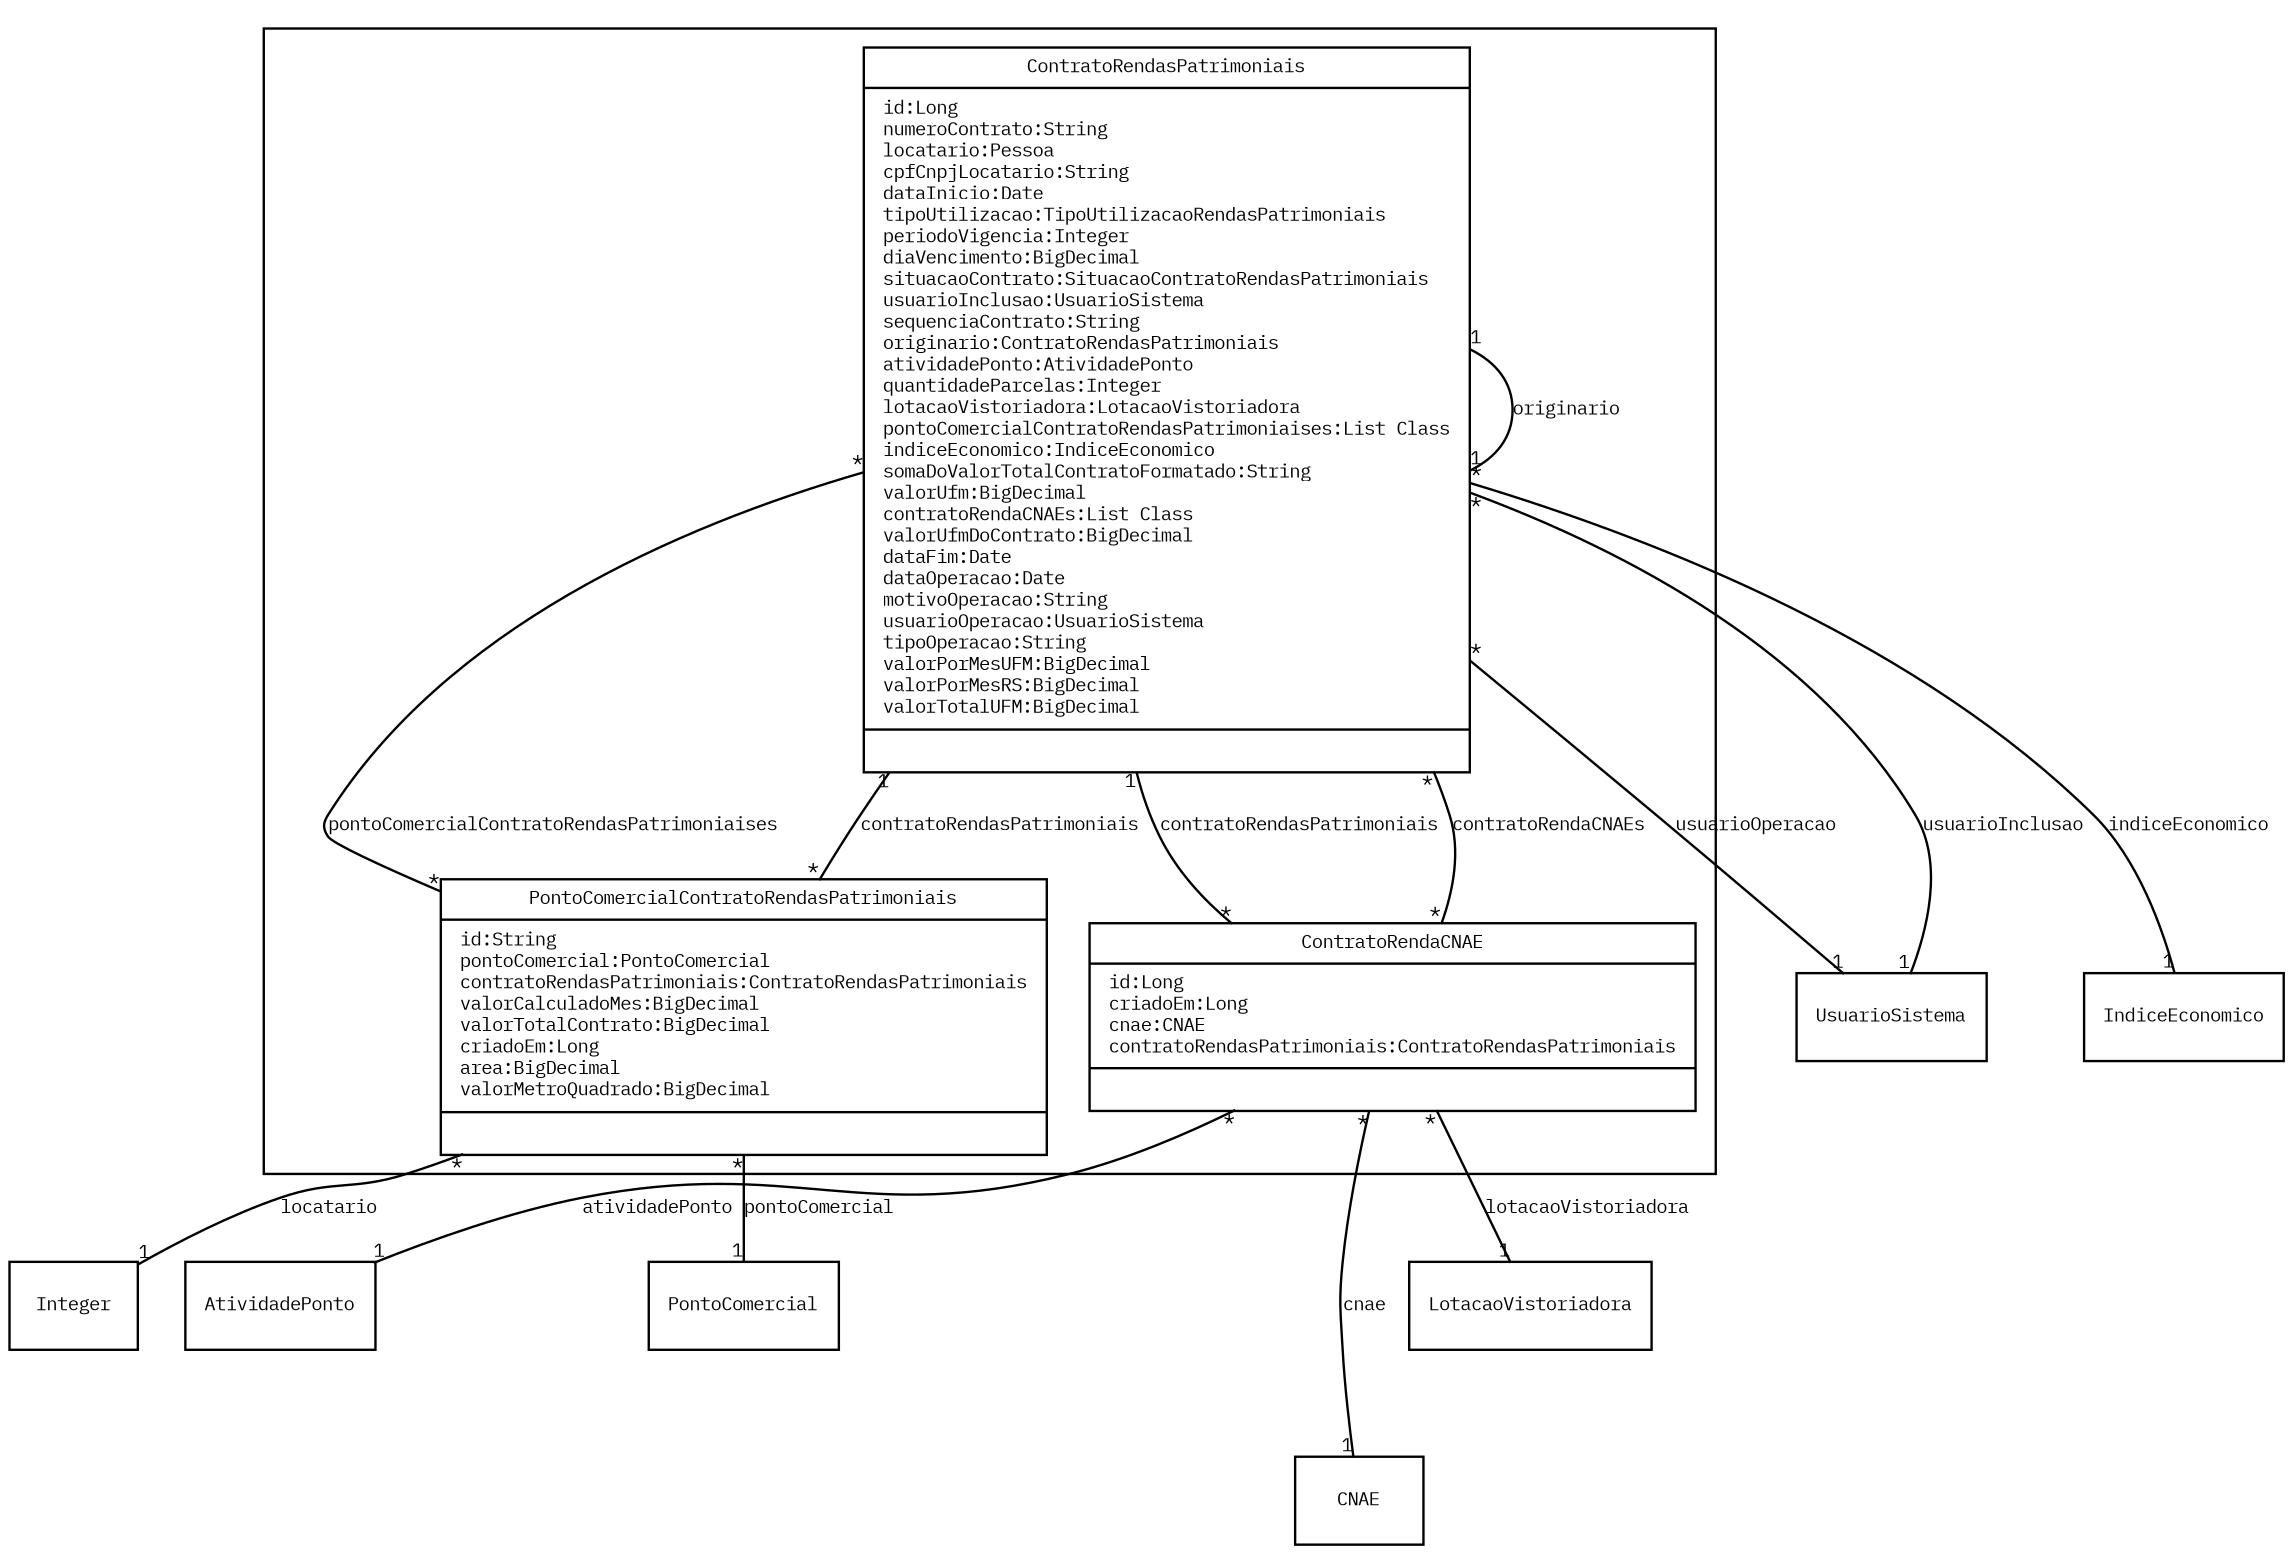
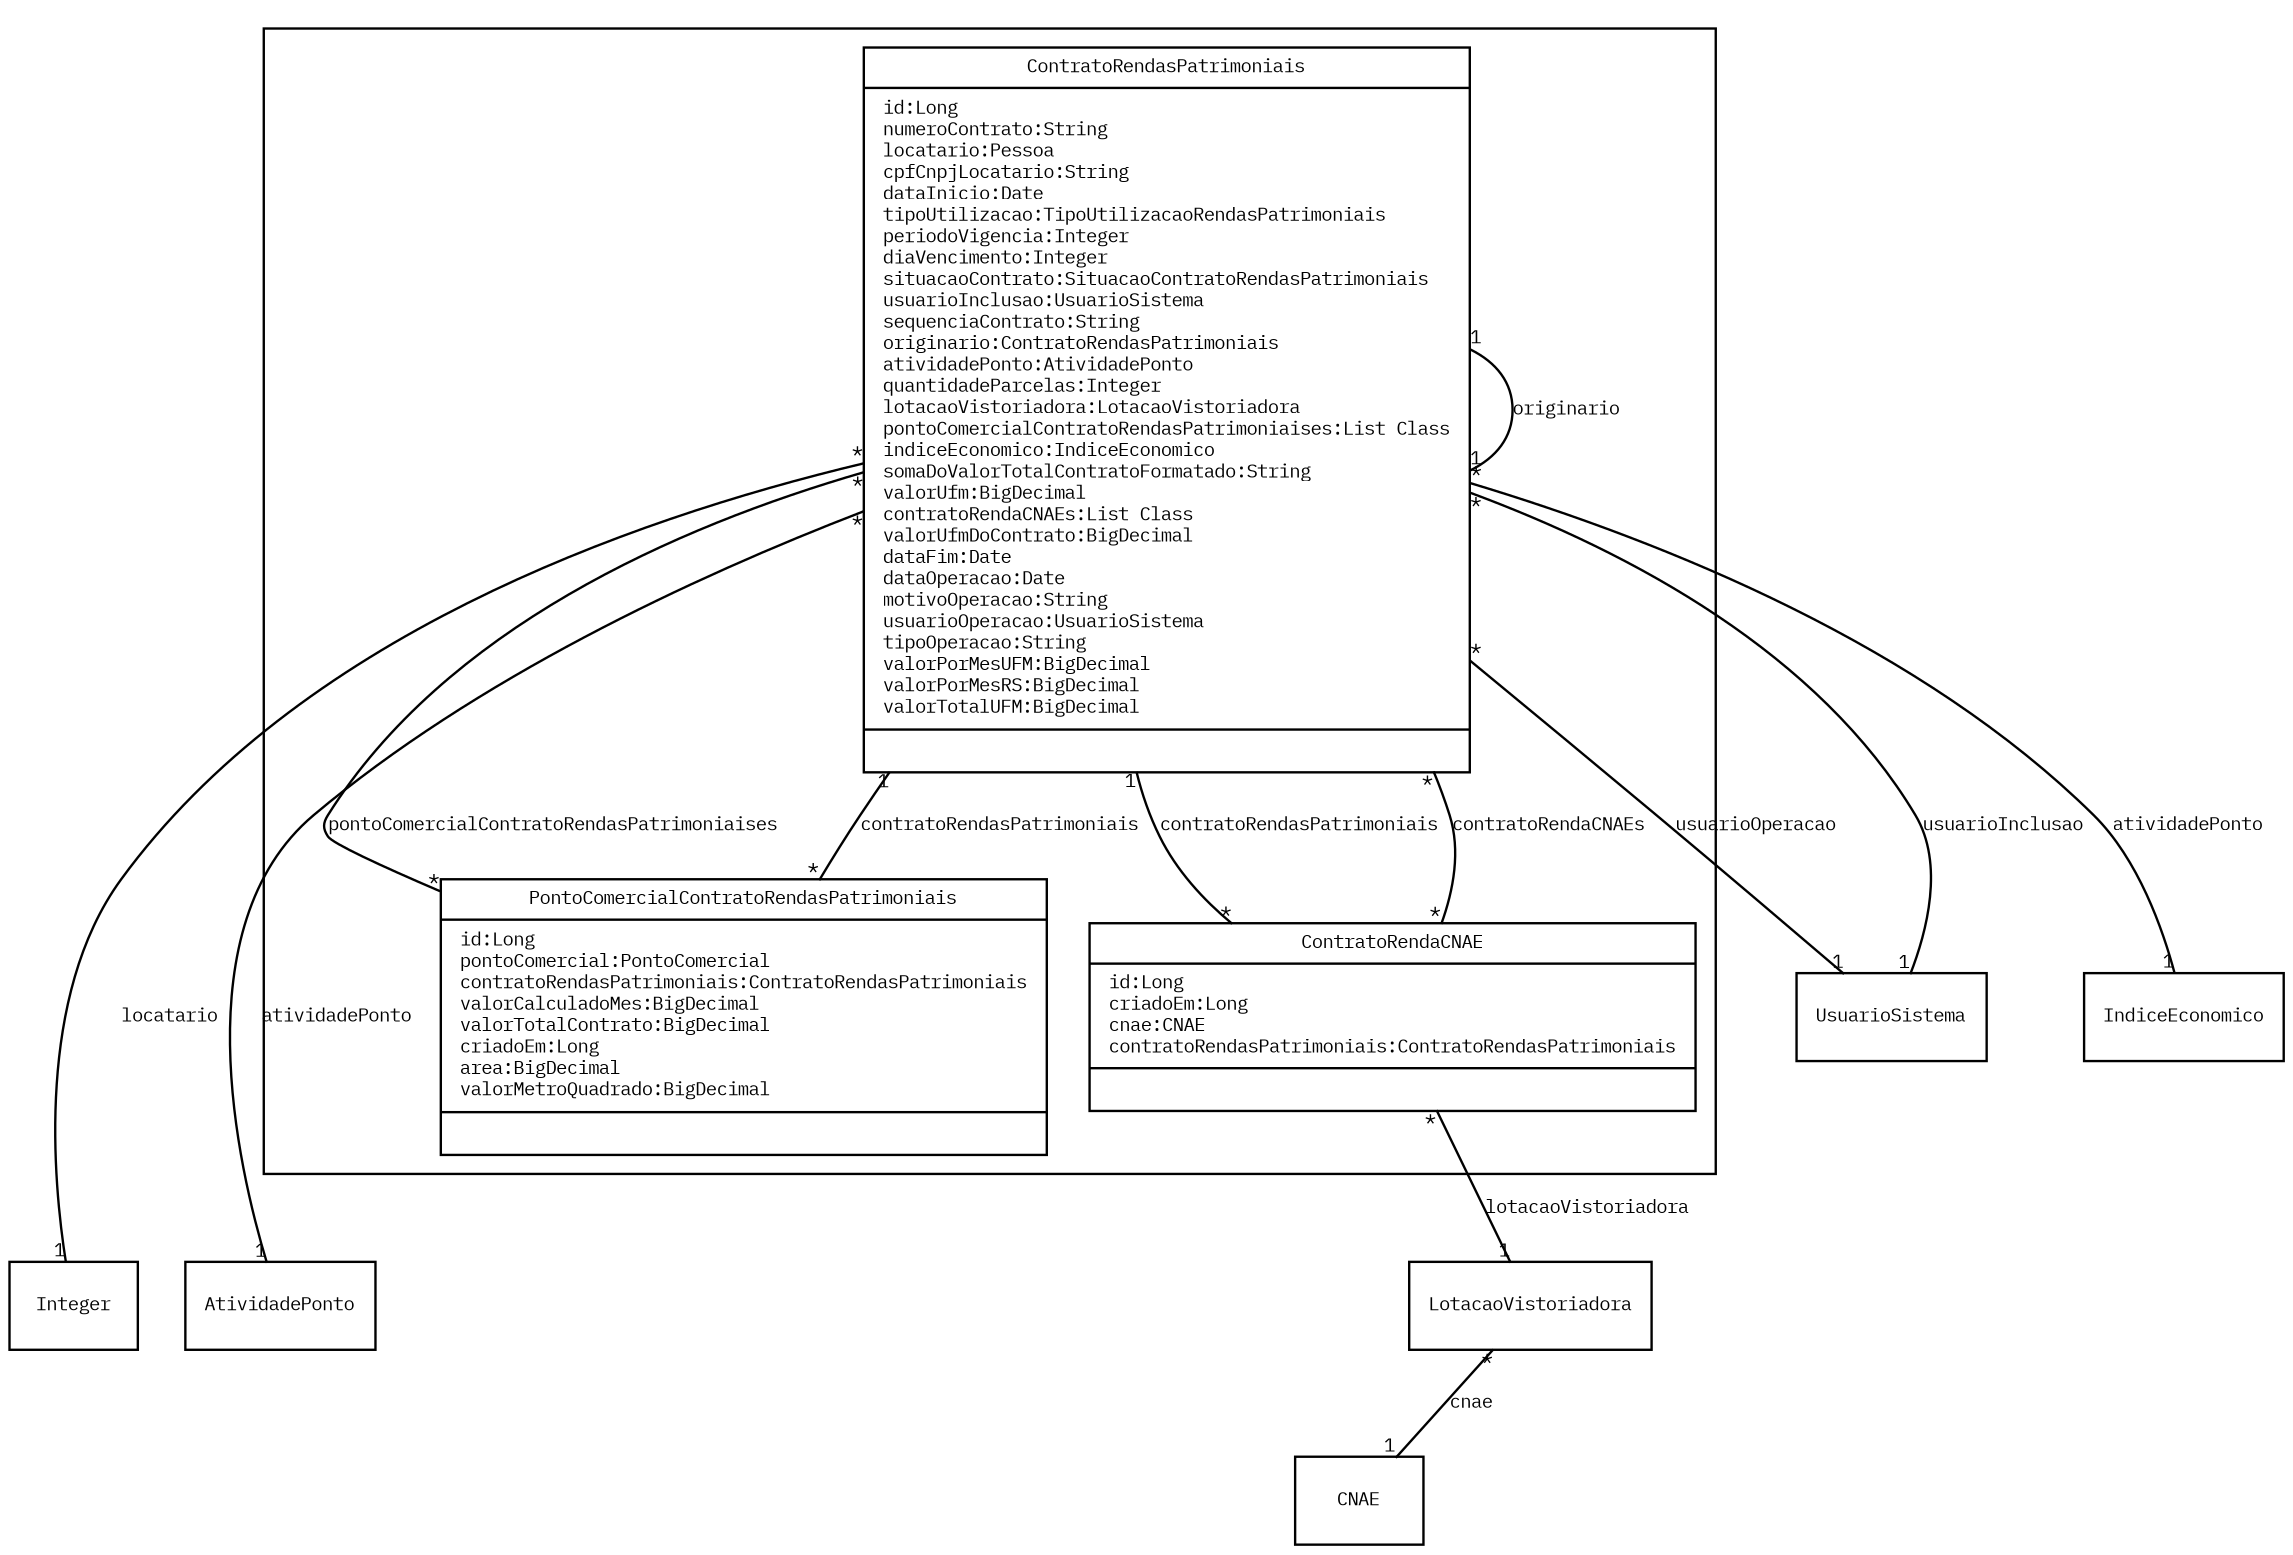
(1012, 258) -> (996, 258)
(2189, 826) -> (2189, 826)
(509, 940) -> (498, 940)
(806, 1188) -> (398, 751)
(296, 1193) -> (288, 714)
(1341, 1283) -> (1445, 1404)
(744, 1306) -> none
